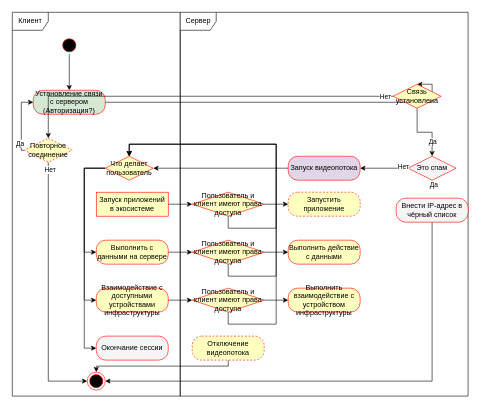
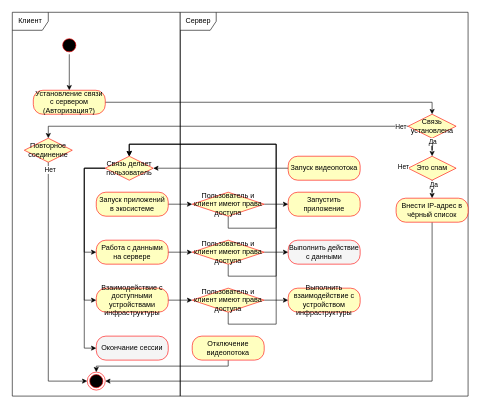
(417, 96) -> (432, 126)
(69, 102) -> (69, 102)
(21, 146) -> none
(48, 150) -> (48, 150)
(129, 168) -> (129, 168)
(324, 168) -> (324, 168)
(365, 168) -> (432, 188)
(432, 168) -> (432, 168)
(132, 204) -> (132, 204)
(324, 204) -> (324, 204)
(432, 210) -> (432, 210)
(132, 252) -> (132, 252)
(324, 252) -> (324, 252)
(228, 348) -> (228, 348)
